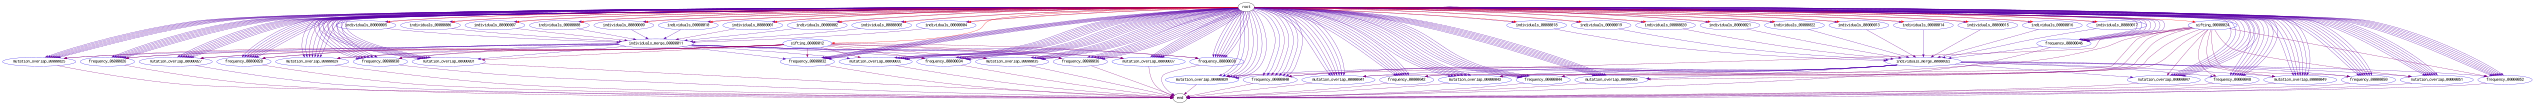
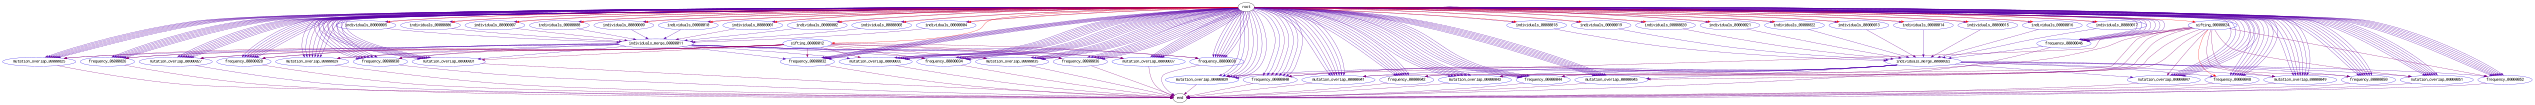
(2198, 55) -> (2198, 55)
